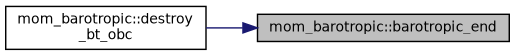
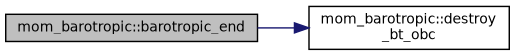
(224, 28) -> (276, 28)
